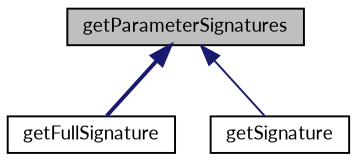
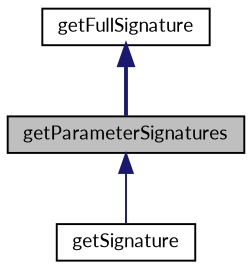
(132, 88) -> (126, 91)
